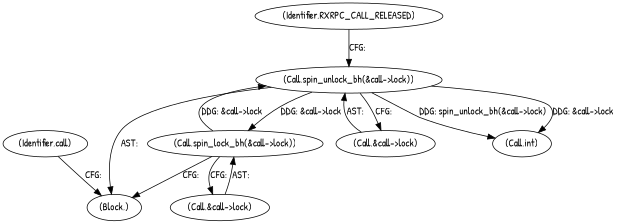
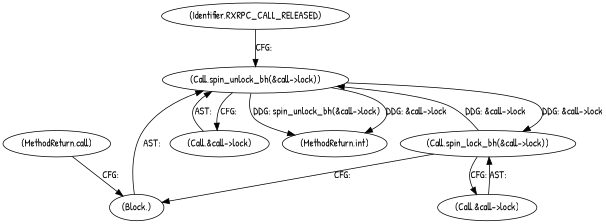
(165, 107) -> (143, 131)
(45, 144) -> (57, 144)
(522, 144) -> (335, 144)
